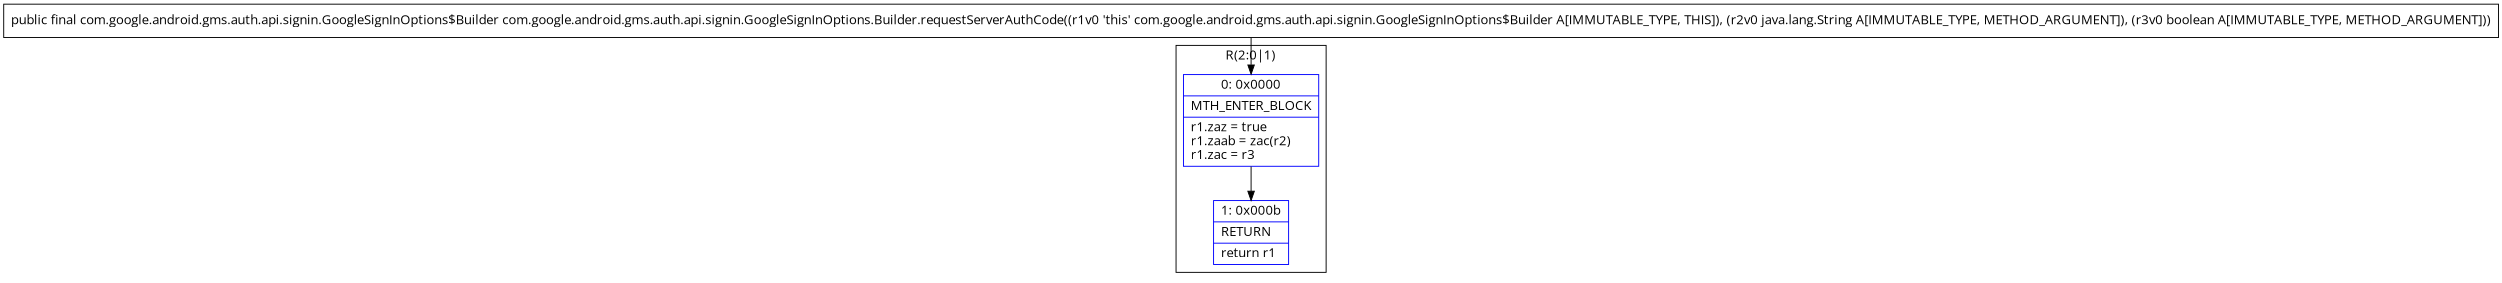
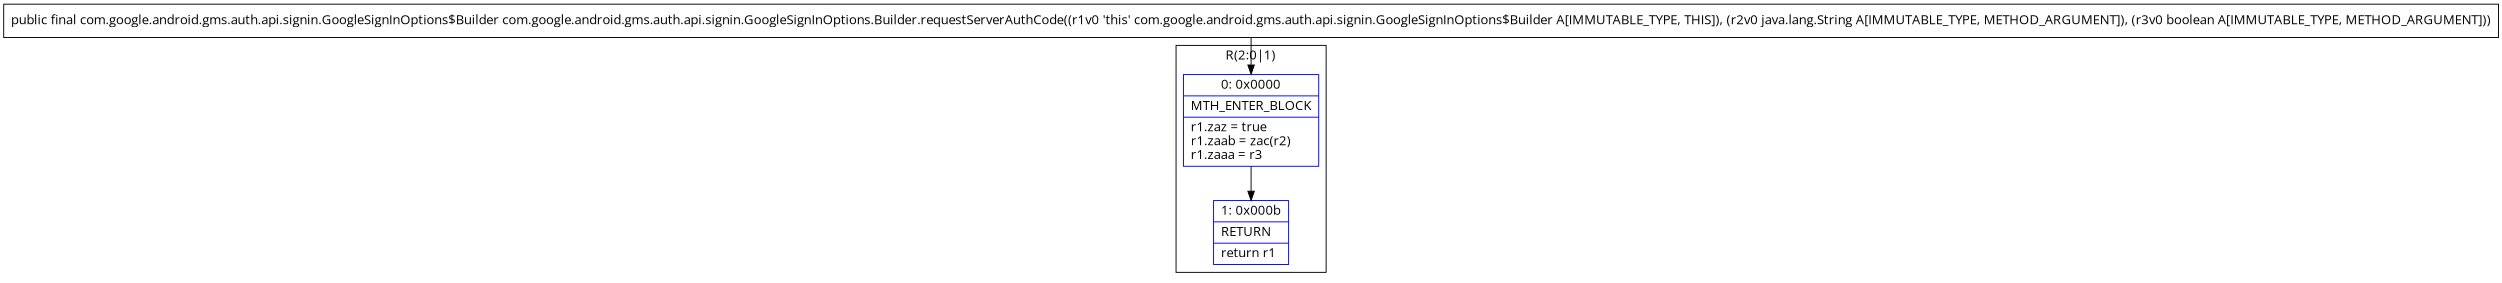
(1223, 155) -> (1227, 155)
